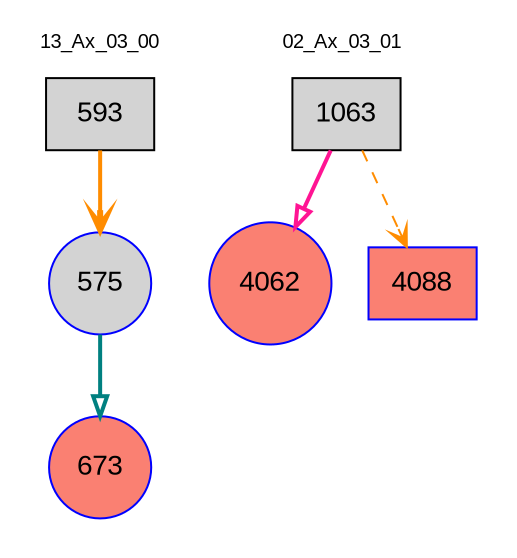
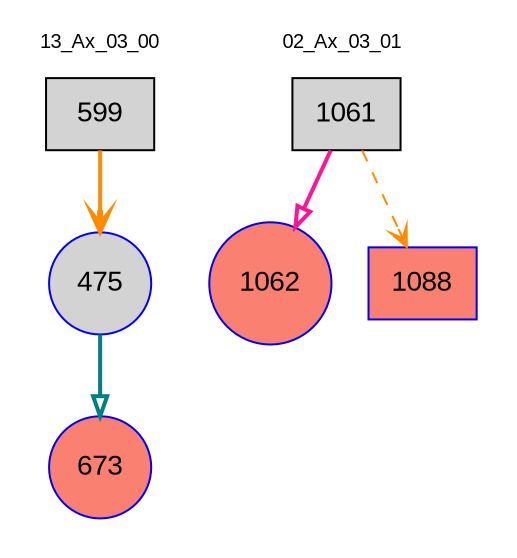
(100, 114) -> (100, 114)
(346, 114) -> (346, 114)
(100, 283) -> (100, 283)
(270, 283) -> (270, 283)
(423, 283) -> (423, 283)
